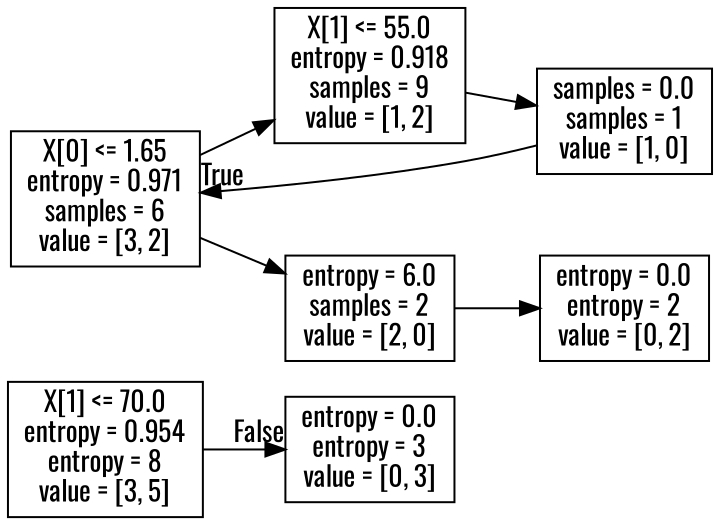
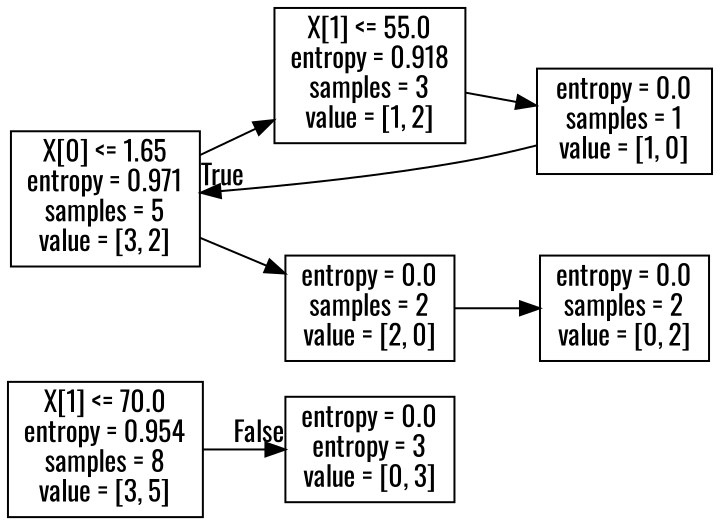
(370, 76) -> (370, 76)
(625, 121) -> (625, 121)
(105, 199) -> (105, 199)
(370, 308) -> (370, 308)
(625, 308) -> (625, 308)
(105, 449) -> (105, 449)
